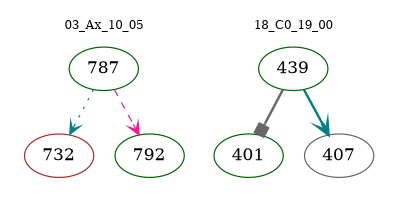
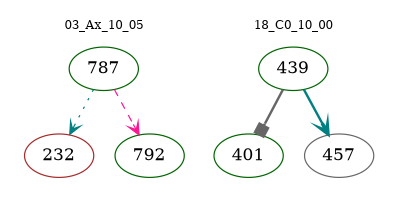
(294, 26) -> (294, 26)
(59, 156) -> (59, 156)
(339, 156) -> (339, 156)
